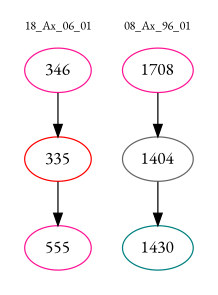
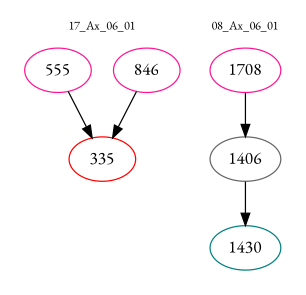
(59, 27) -> (102, 27)
(158, 27) -> (245, 27)
(58, 70) -> (147, 70)
(158, 159) -> (245, 159)
(58, 197) -> (77, 109)
